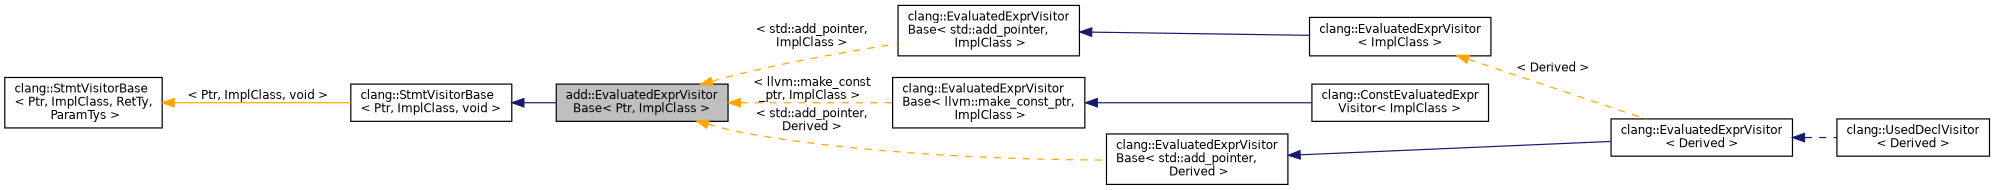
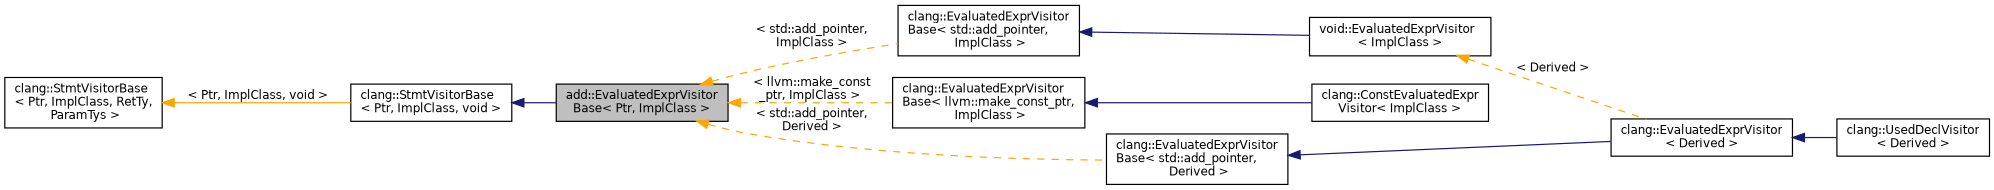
(1400, 37) -> (1400, 37)
(1821, 138) -> (1821, 138)
